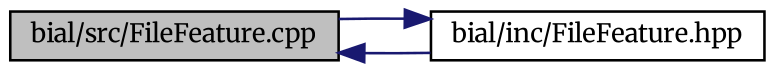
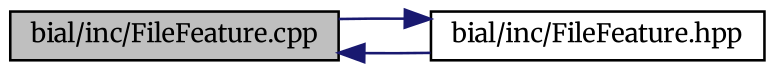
(174, 36) -> (174, 36)
